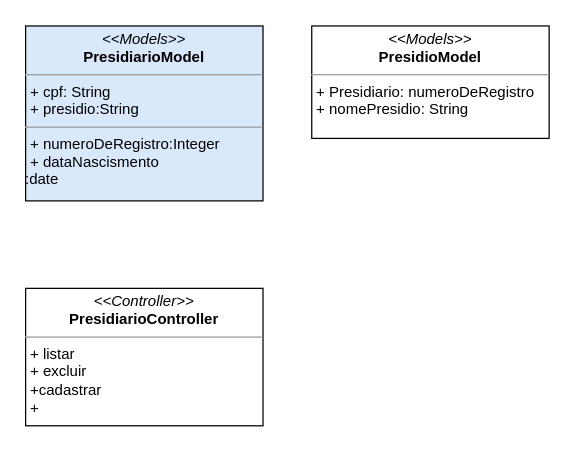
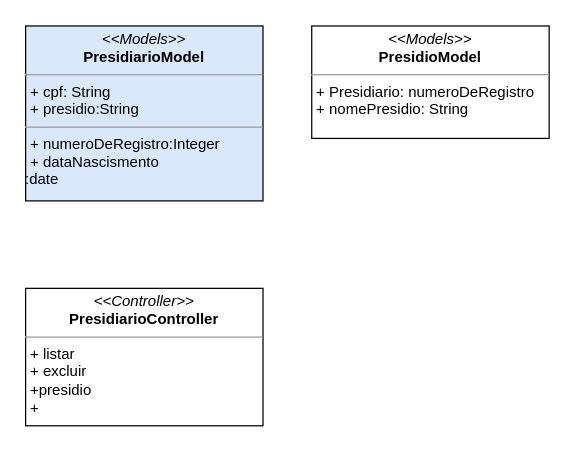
(104, 342) -> (104, 342)
